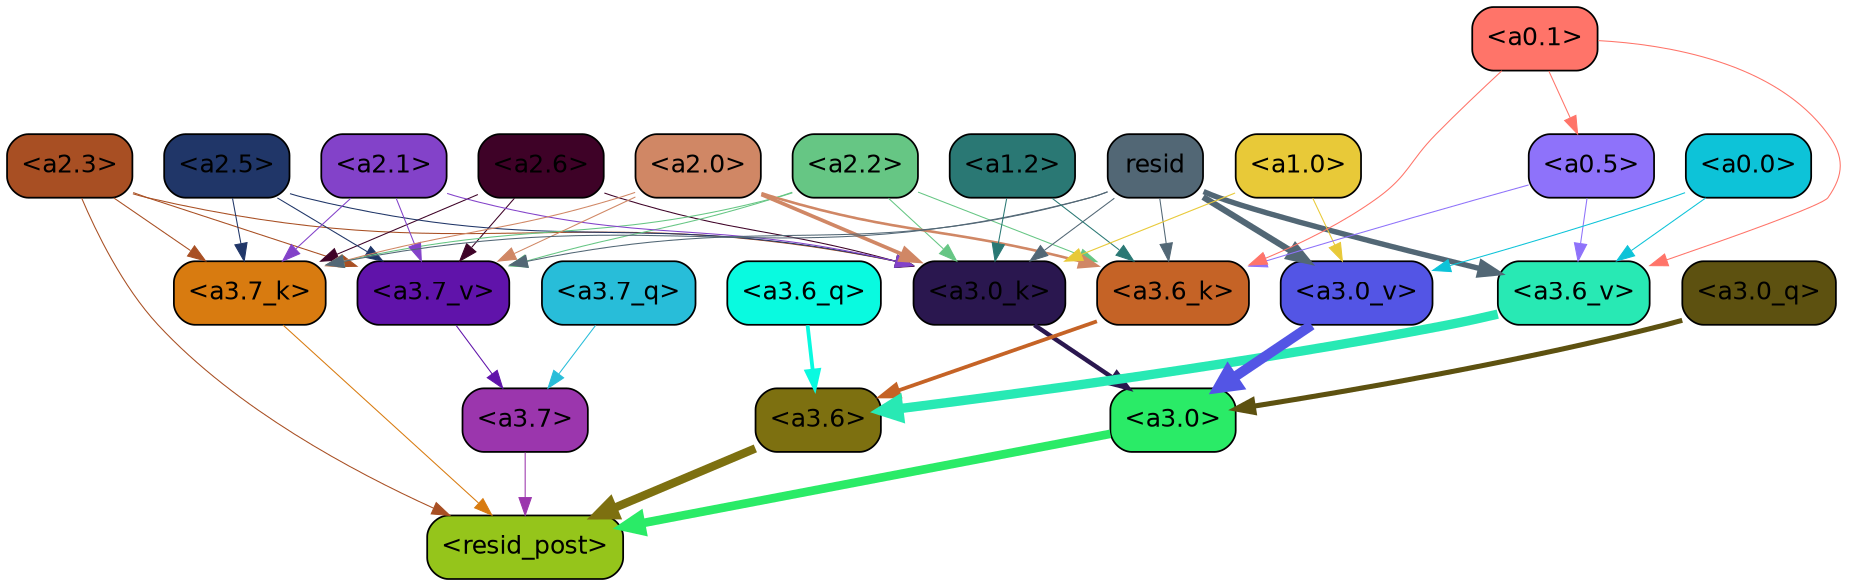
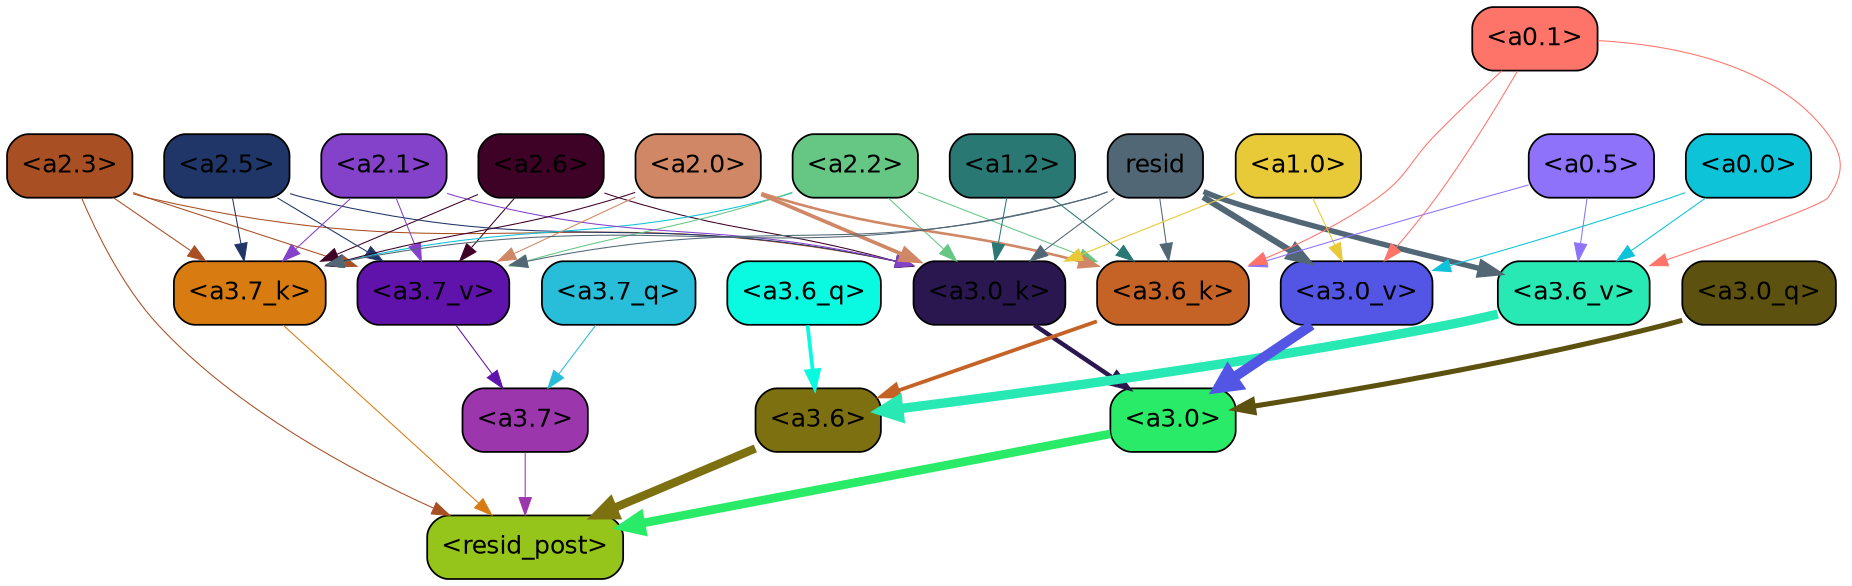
(1560, 94) -> (1461, 162)
(490, 229) -> (490, 229)
(569, 231) -> (569, 231)
